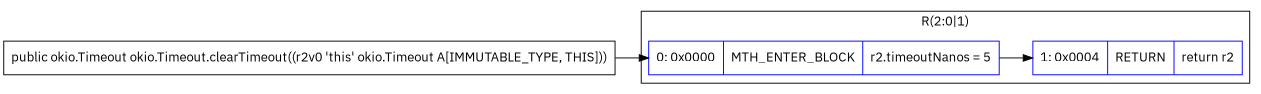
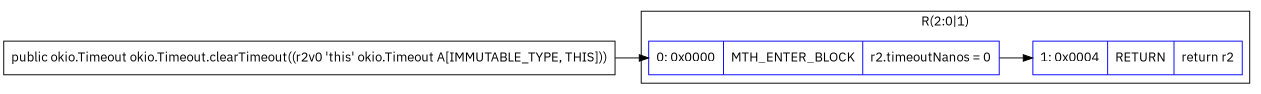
(931, 57) -> (931, 57)
